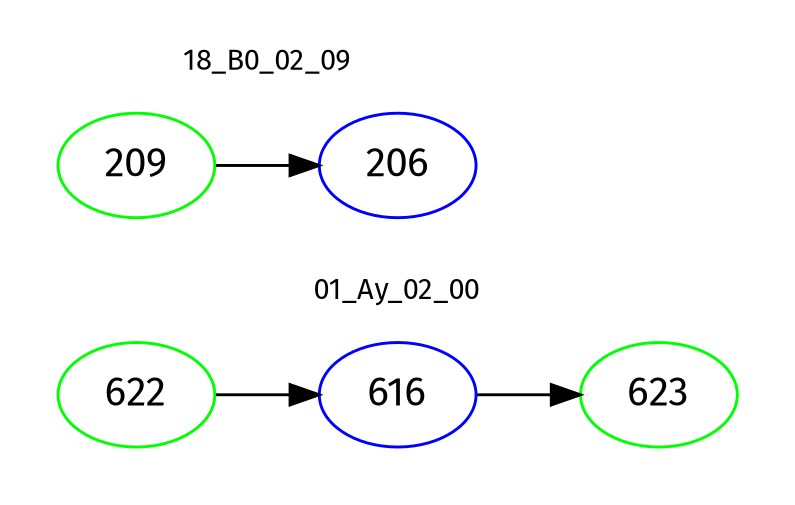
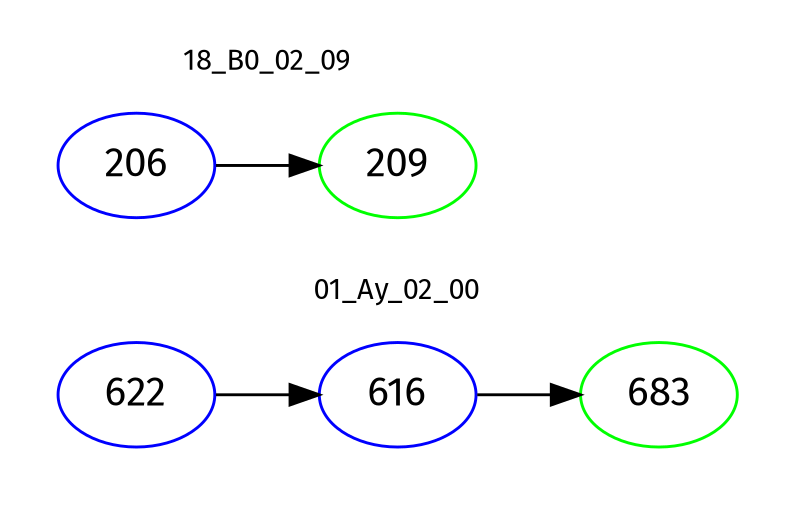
(253, 165) -> (253, 165)
(136, 395) -> (136, 395)
(659, 395) -> (659, 395)
